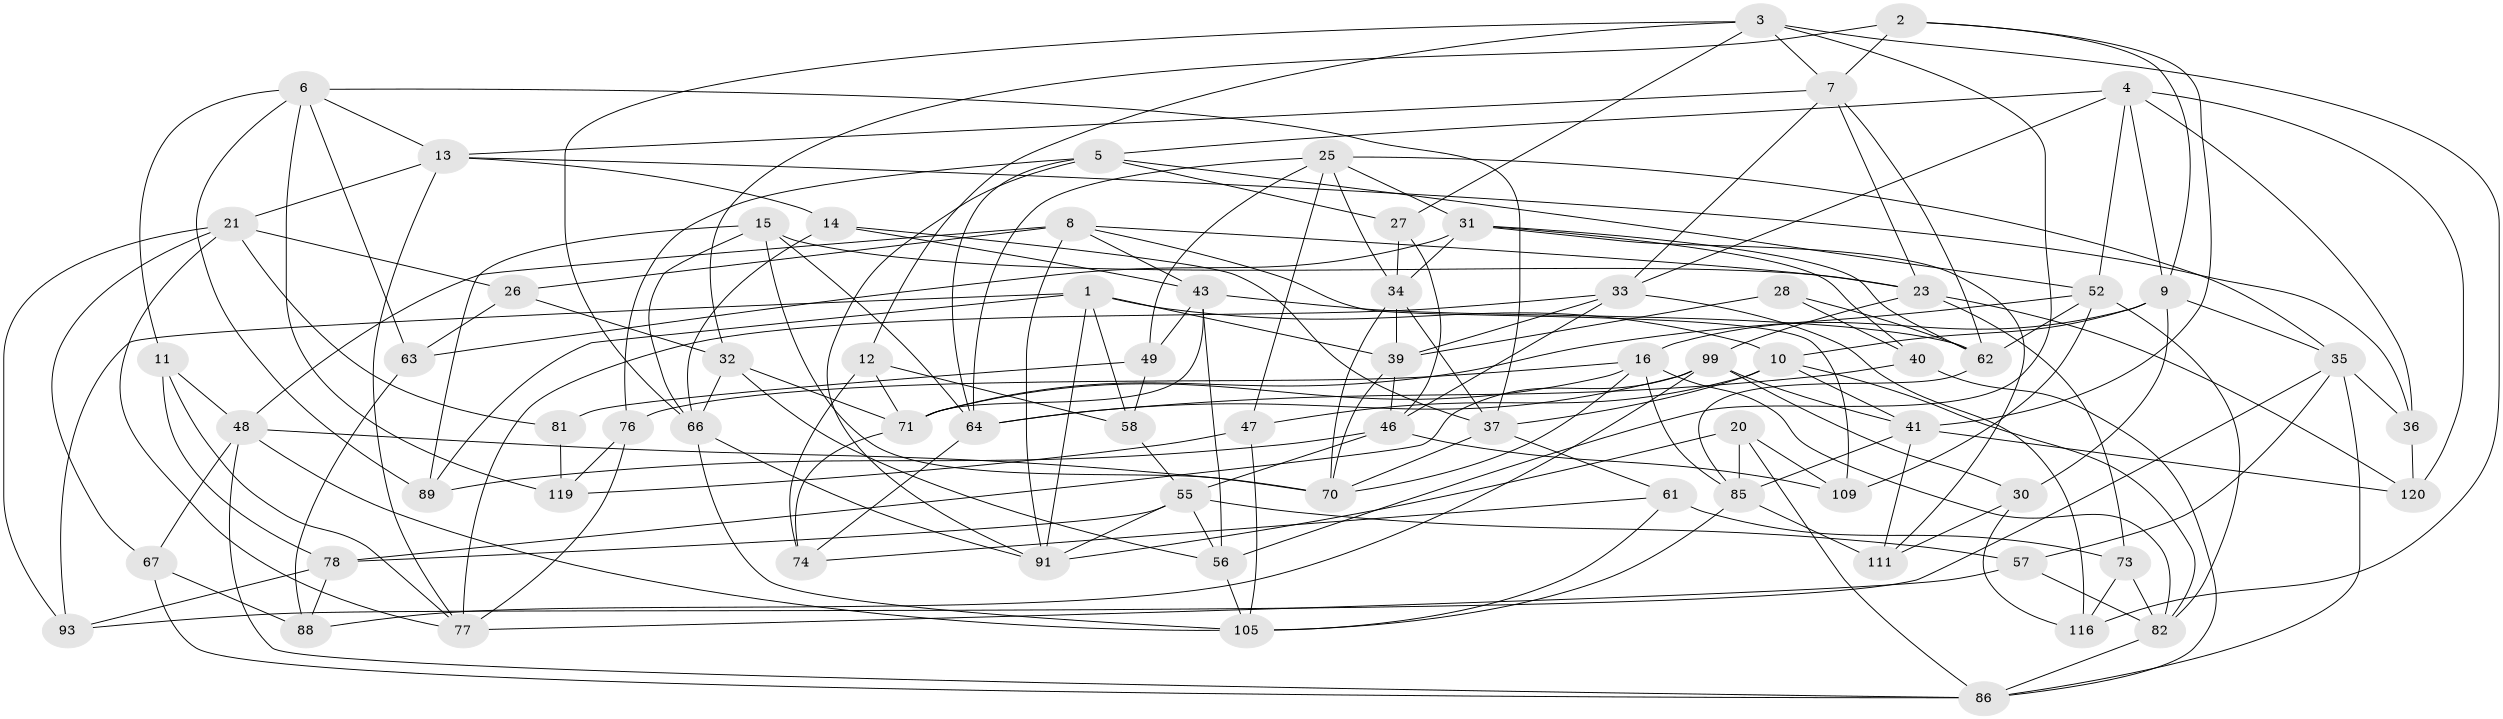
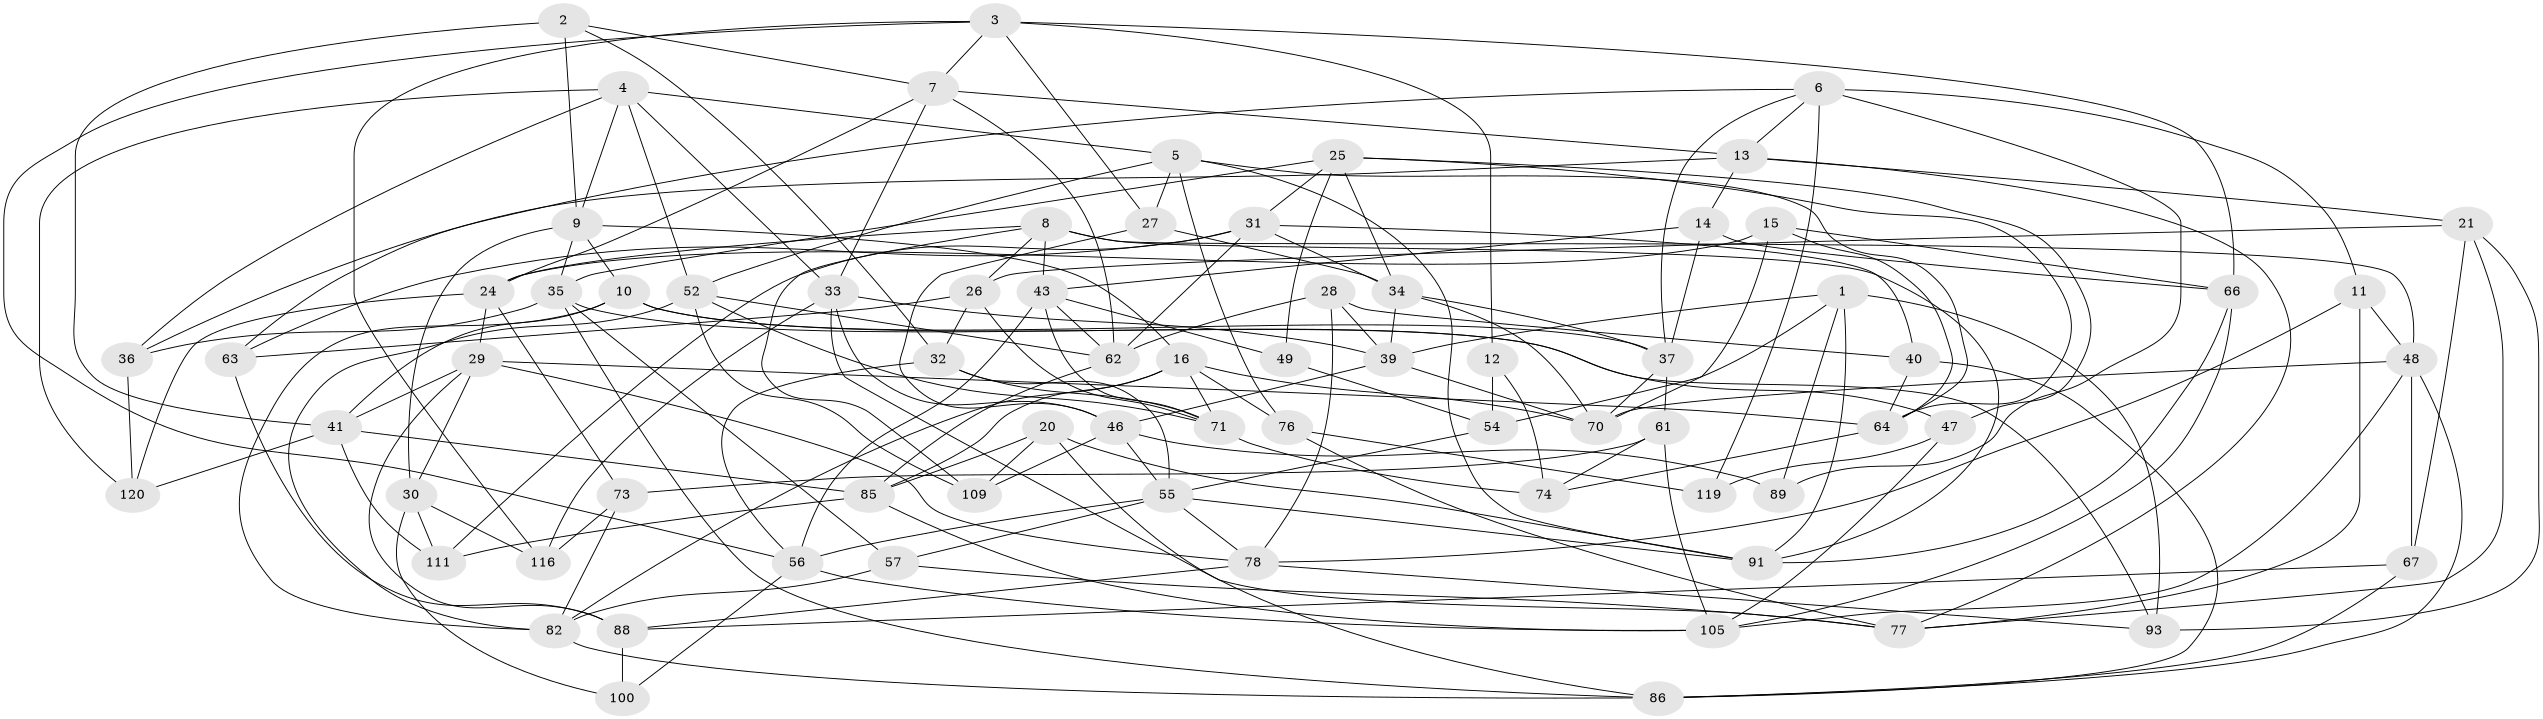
(504, 261) -> none
(1922, 292) -> (489, 292)
(1388, 318) -> none
(1711, 360) -> (477, 360)
(714, 389) -> (1126, 393)
(887, 393) -> (1050, 374)
none -> (1326, 423)
(560, 428) -> none
(1130, 428) -> (1493, 428)
none -> (622, 699)
